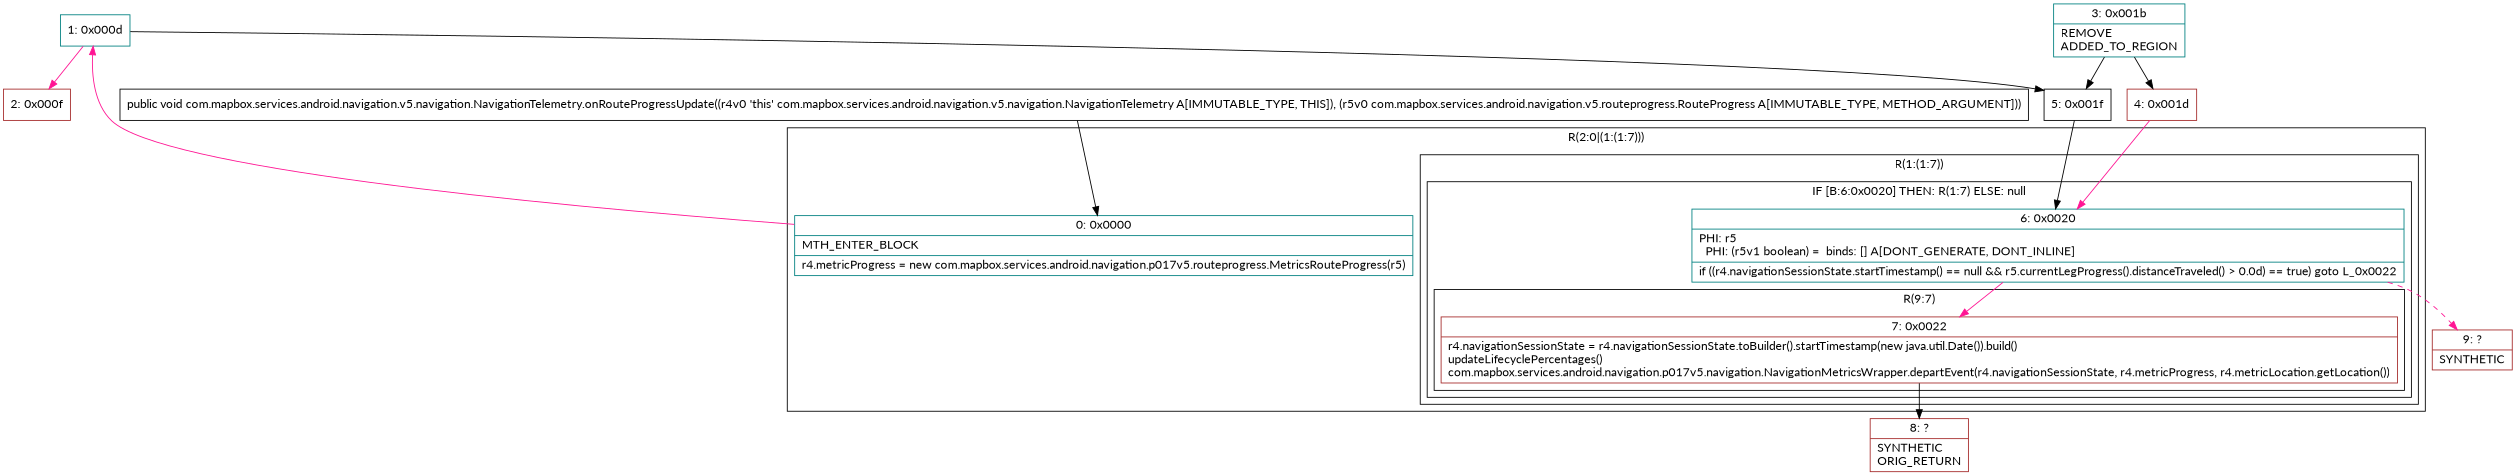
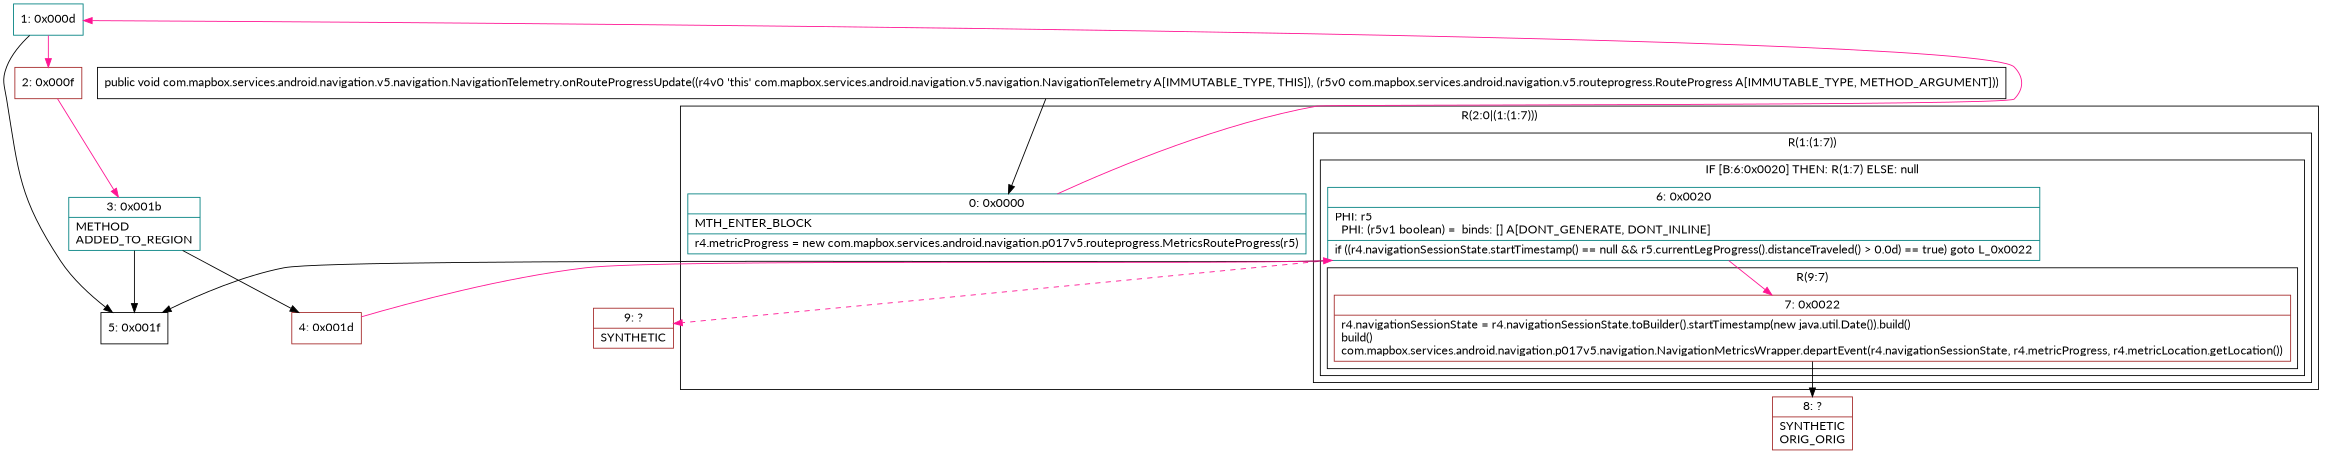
(2087, 33) -> (103, 227)
none -> (86, 144)
(2066, 160) -> (601, 262)
(1525, 360) -> (1357, 338)
(1919, 461) -> (1812, 440)
